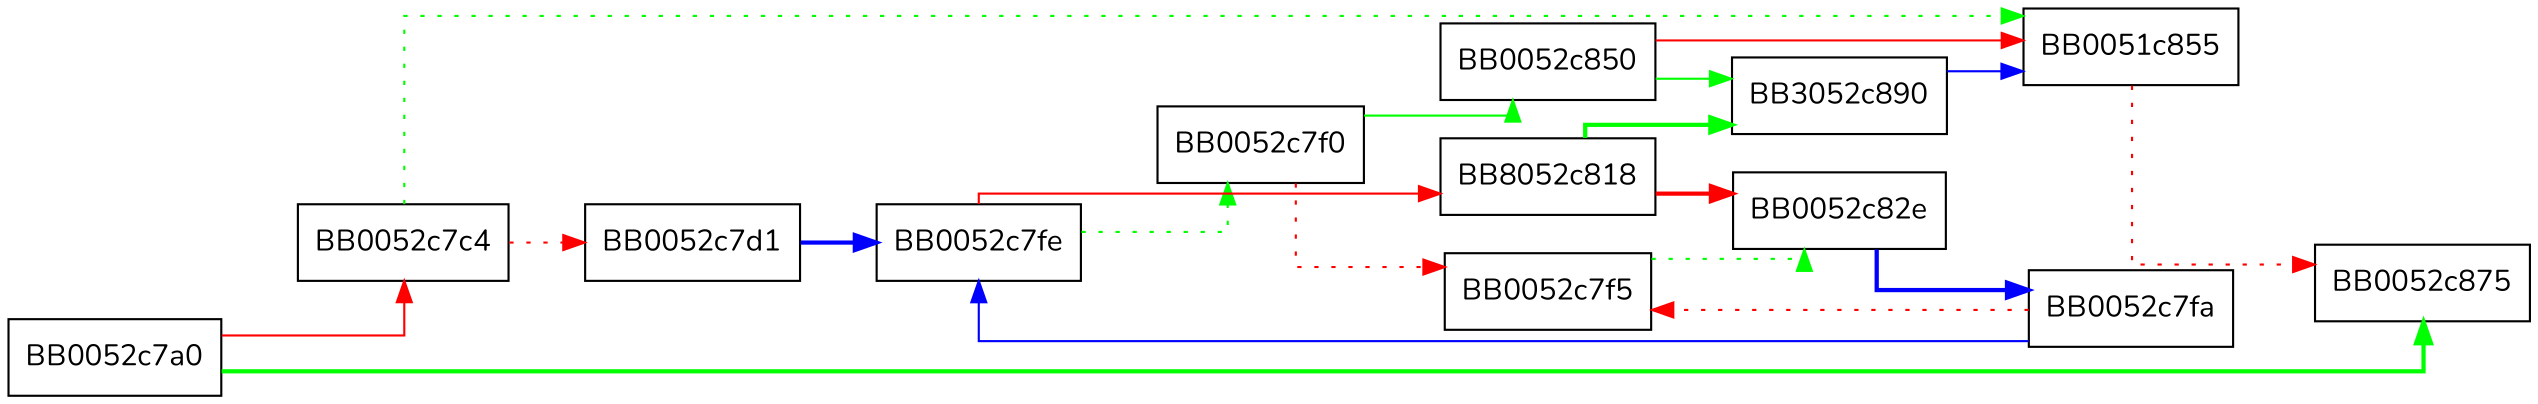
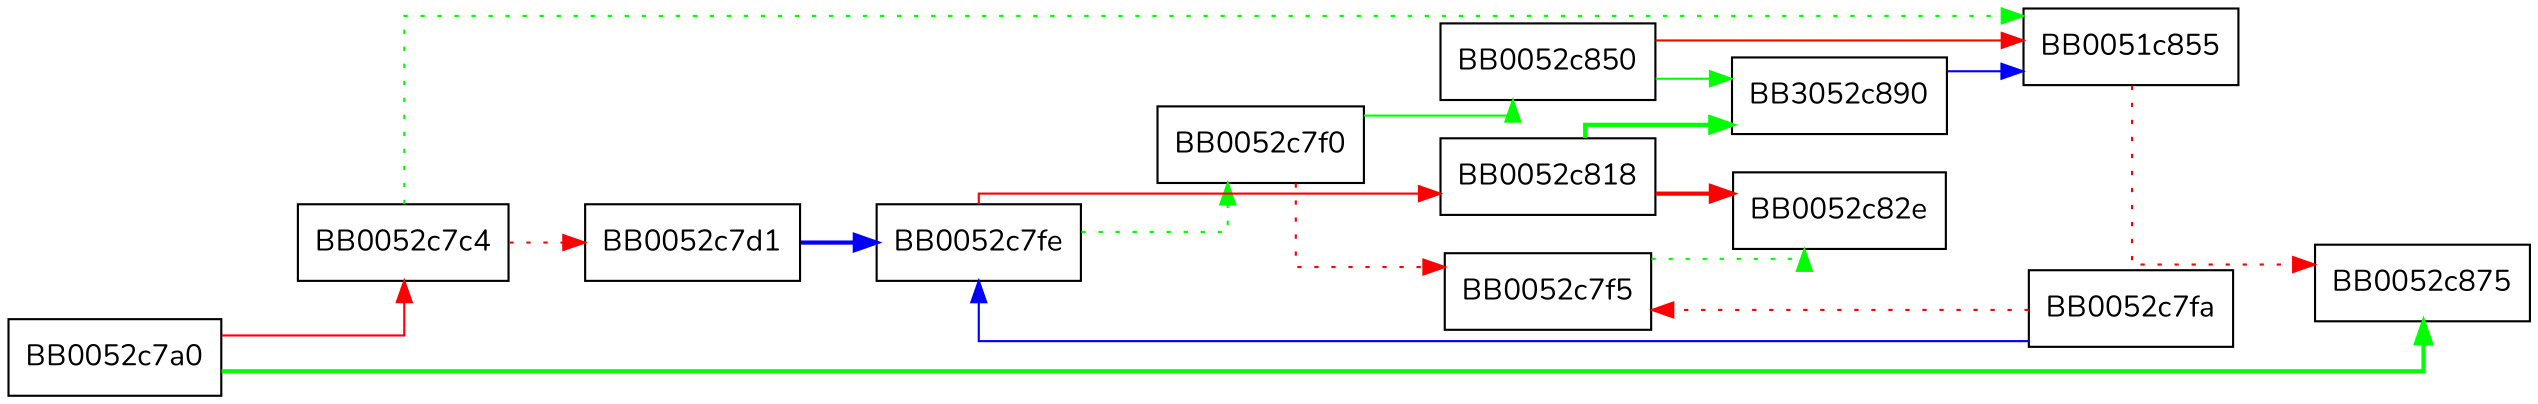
(1548, 177) -> (1548, 177)
(1922, 290) -> none
